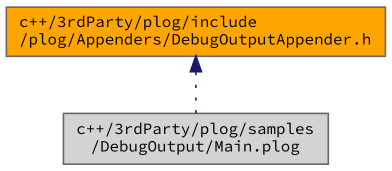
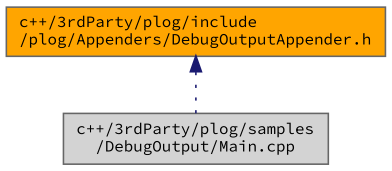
(196, 139) -> (196, 139)
